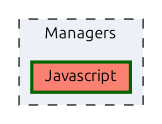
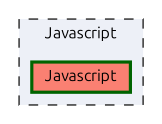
(81, 34) -> (81, 34)
